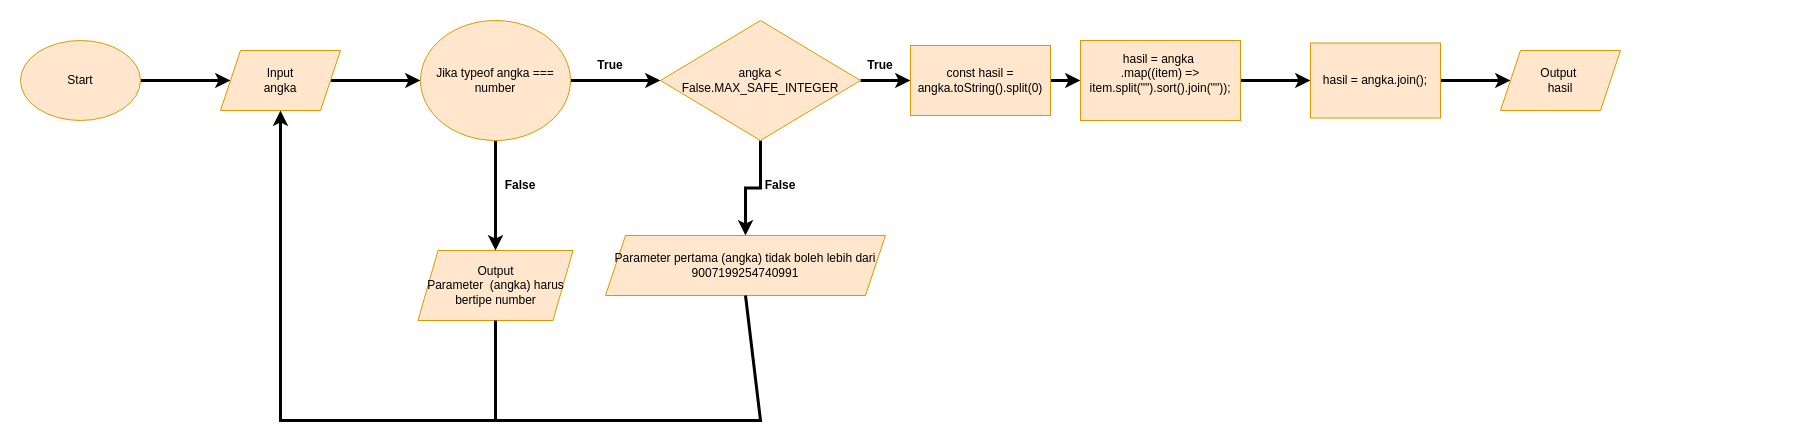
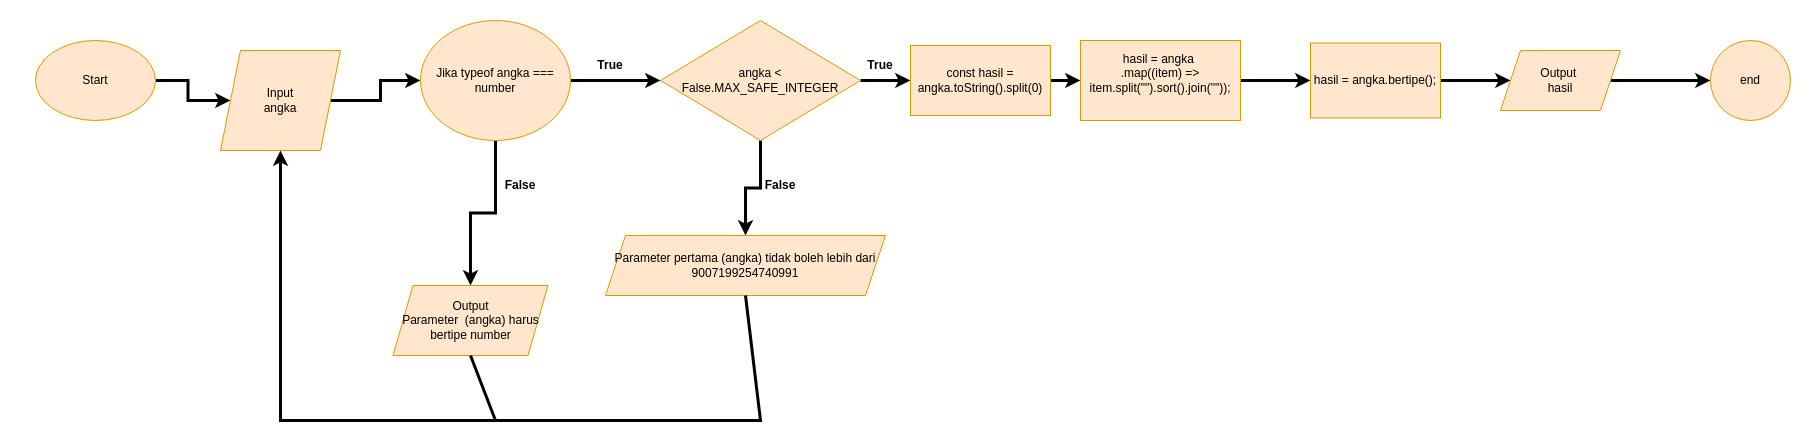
(81, 81) -> (96, 81)
(281, 81) -> (281, 101)
(1376, 81) -> (1376, 81)
none -> (1655, 81)
none -> (1751, 81)
(496, 286) -> (471, 321)
